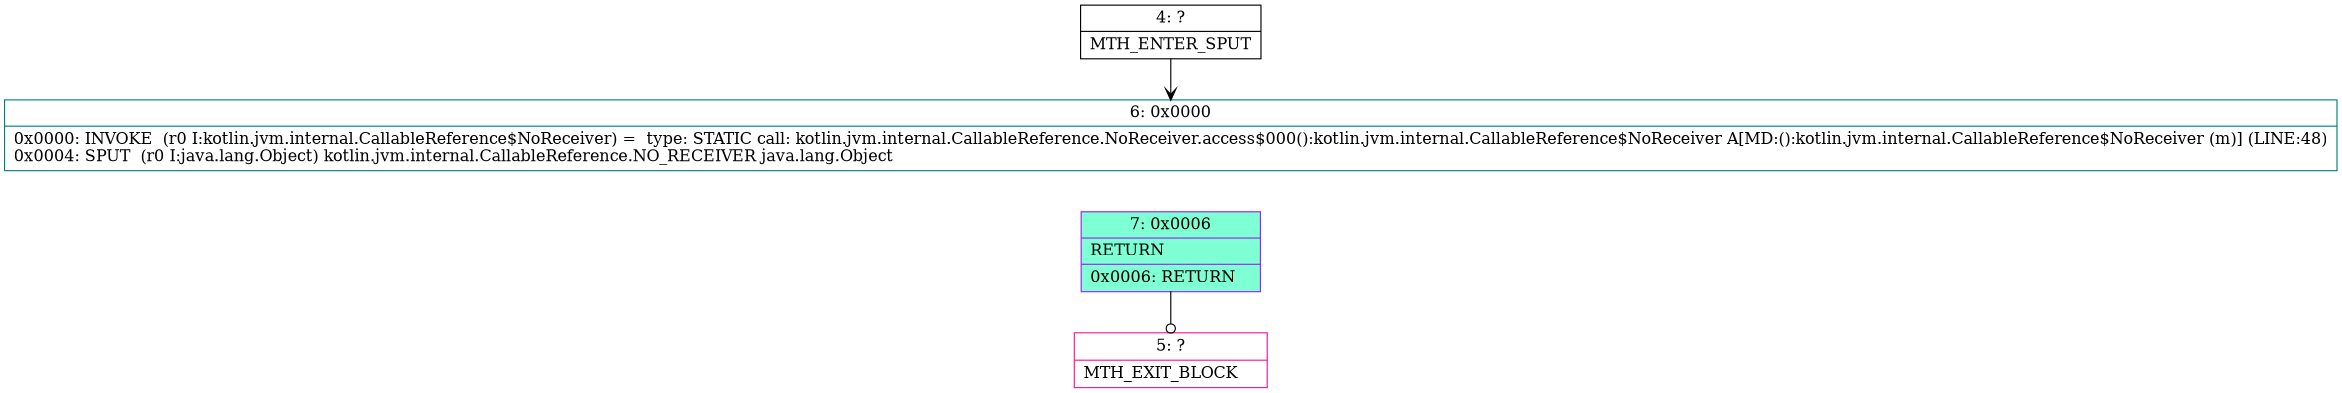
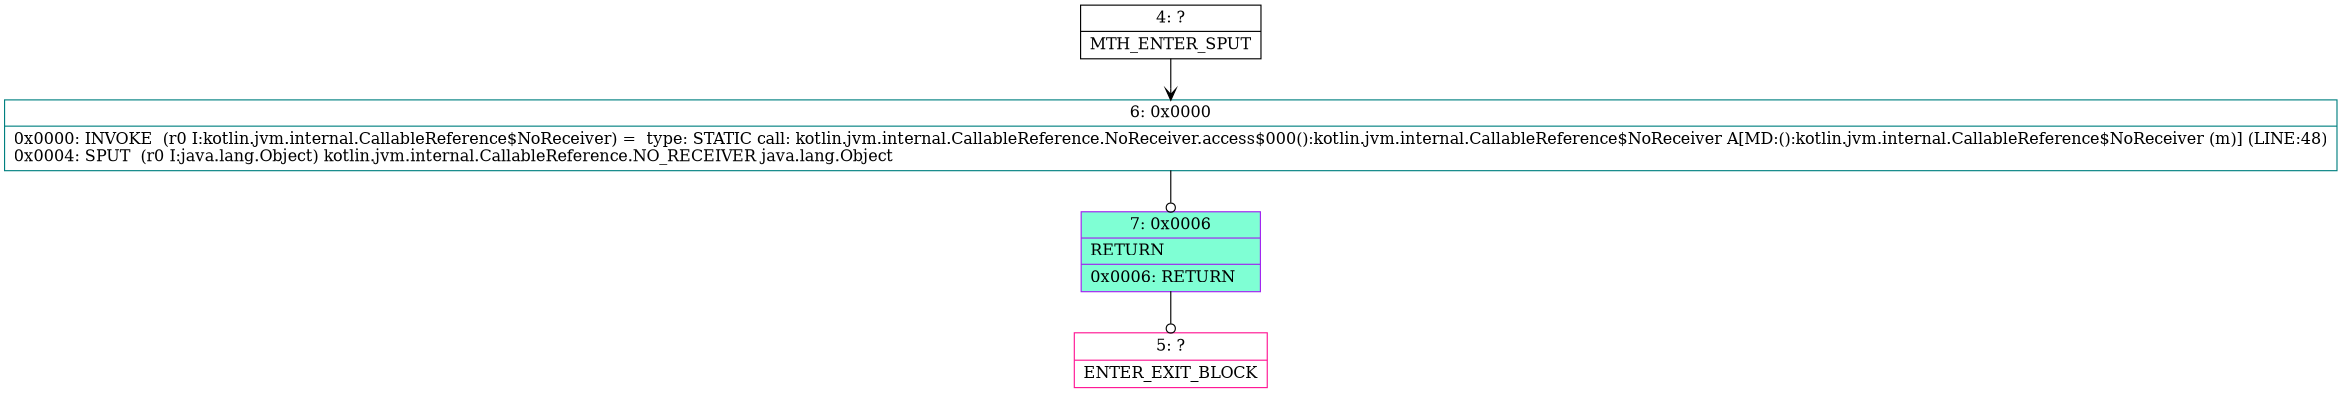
none -> (1171, 187)
(1161, 373) -> (1171, 373)
